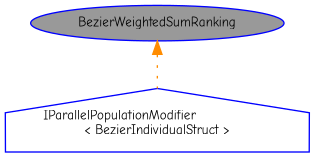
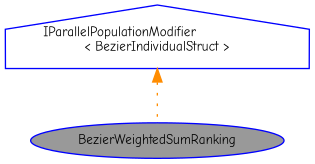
(157, 72) -> (157, 102)
